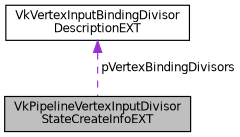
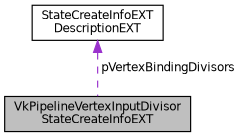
(98, 23) -> (98, 23)
